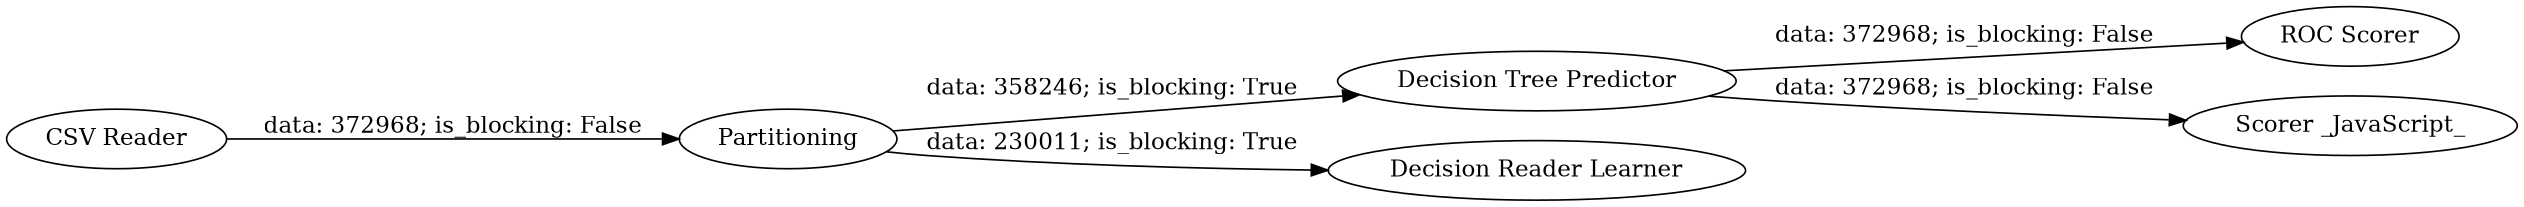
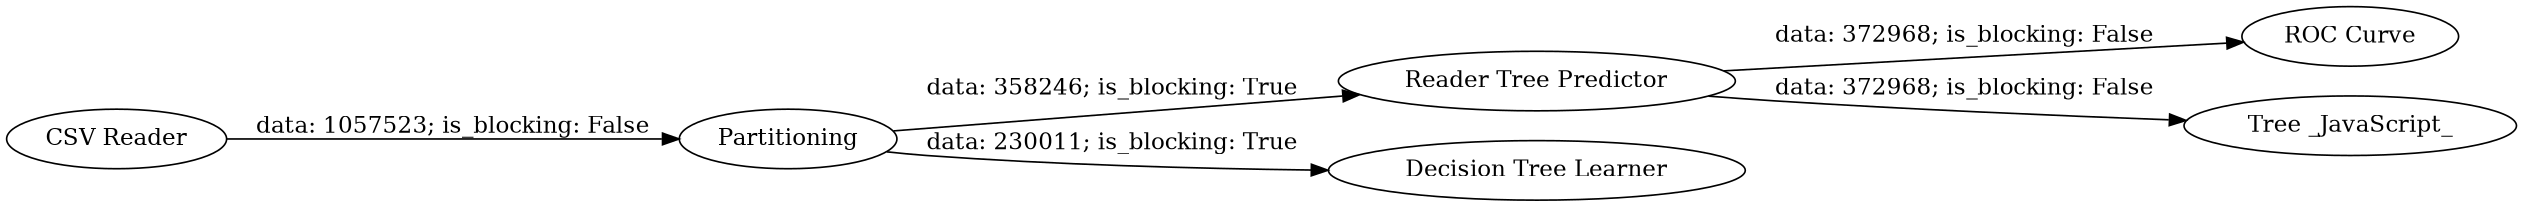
(2350, 36) -> (2350, 36)
(1537, 81) -> (1537, 81)
(2350, 126) -> (2350, 126)
(453, 127) -> (453, 127)
(1537, 170) -> (1537, 170)
